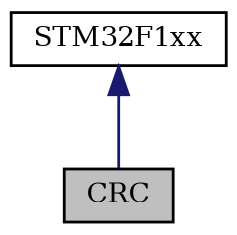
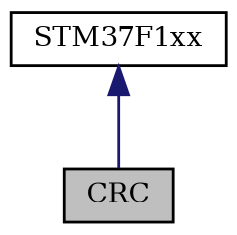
(119, 39) -> (119, 39)
